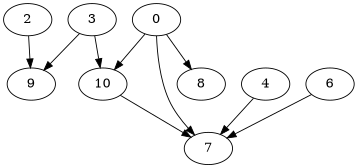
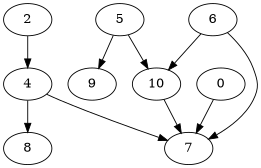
(92, 20) -> (120, 20)
(29, 47) -> (28, 47)
(133, 48) -> (188, 48)
(176, 48) -> (28, 112)
